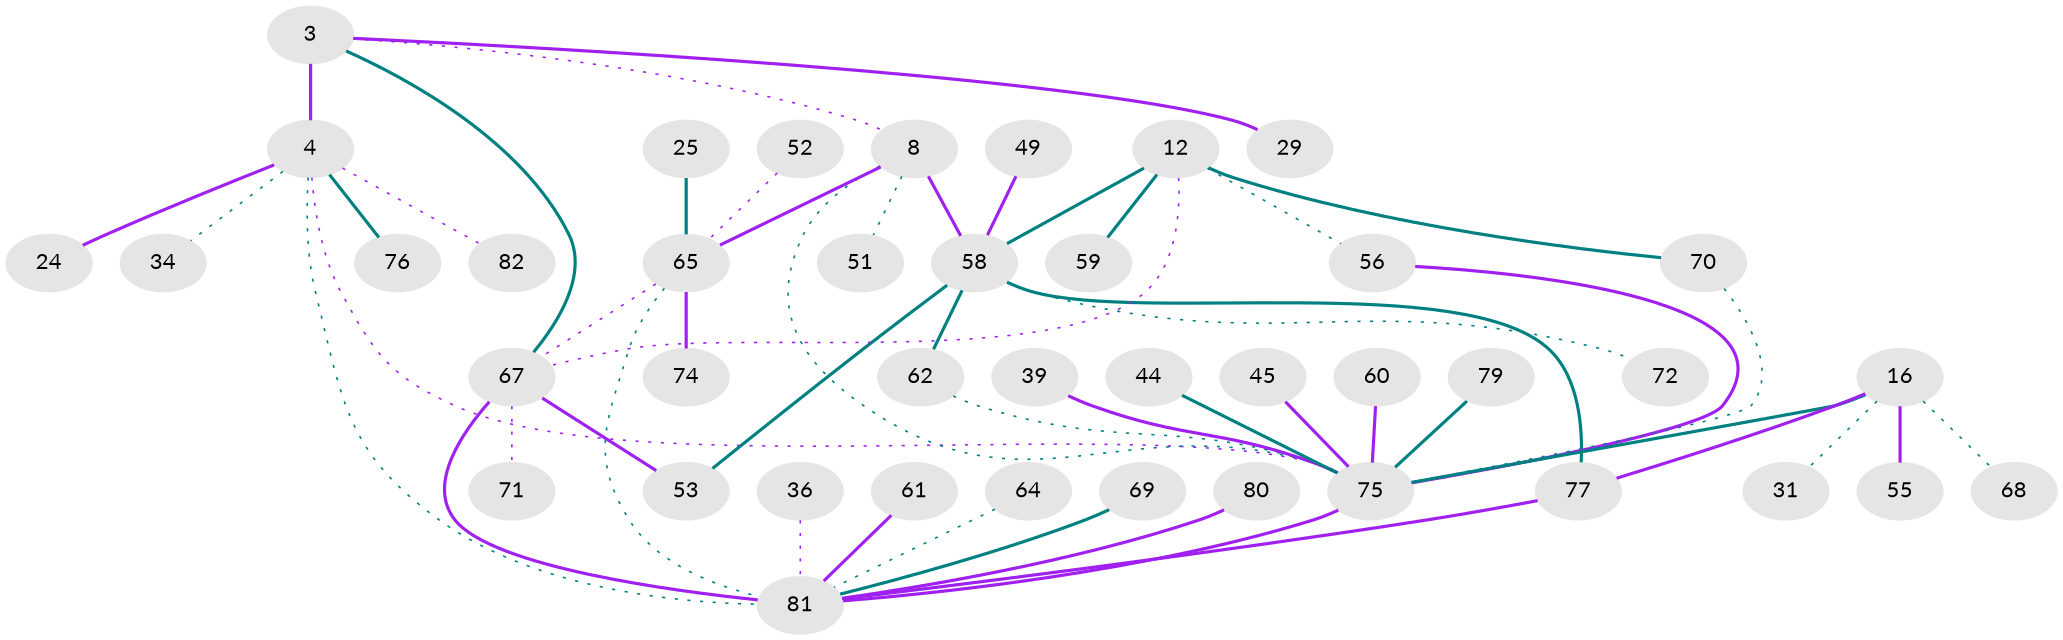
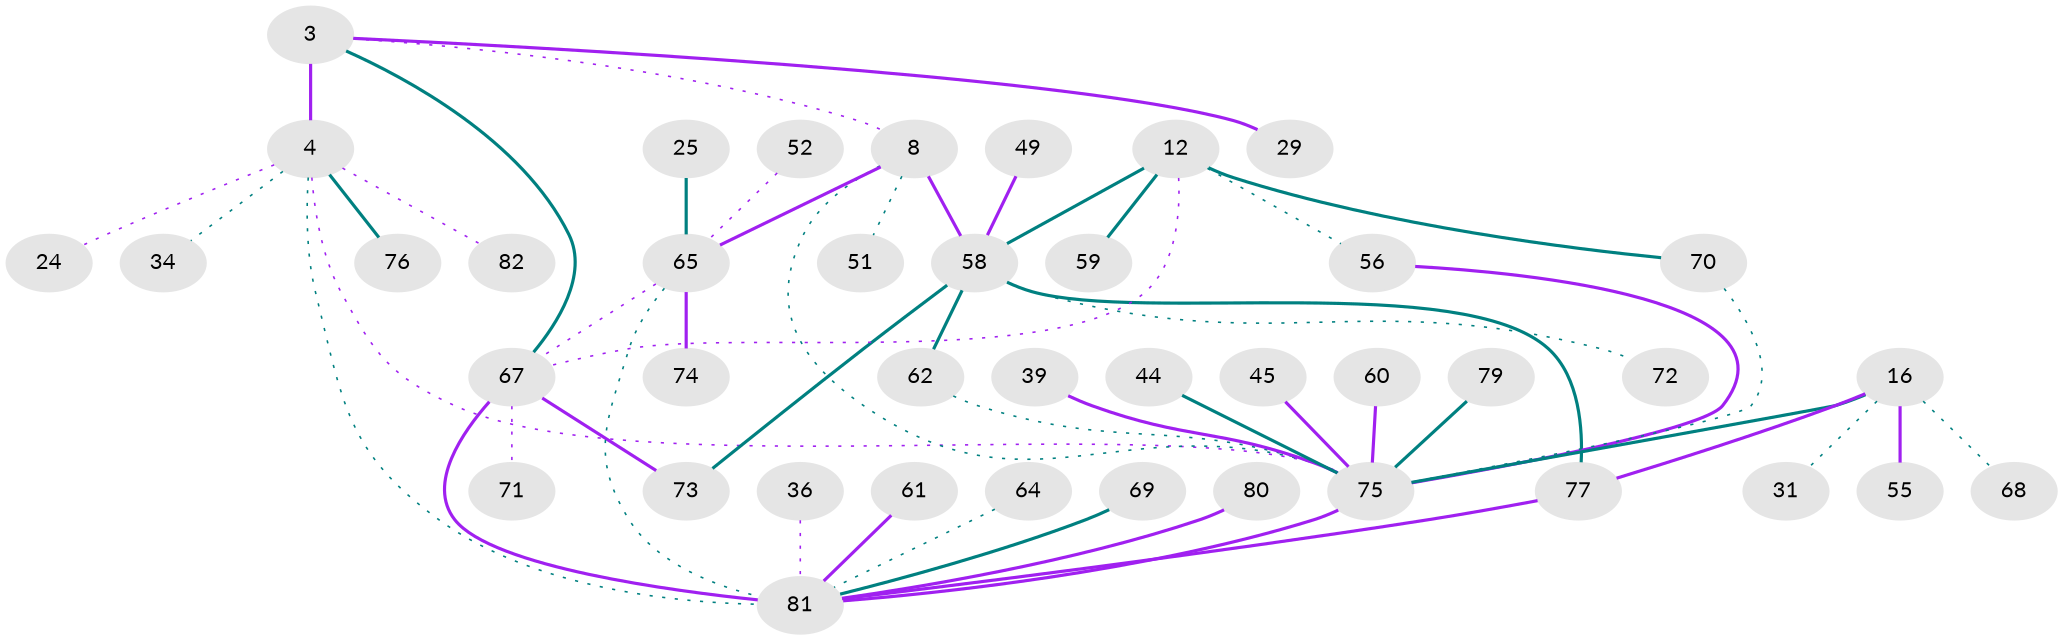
(178, 204) -> (178, 204)
(686, 491) -> (686, 491)
